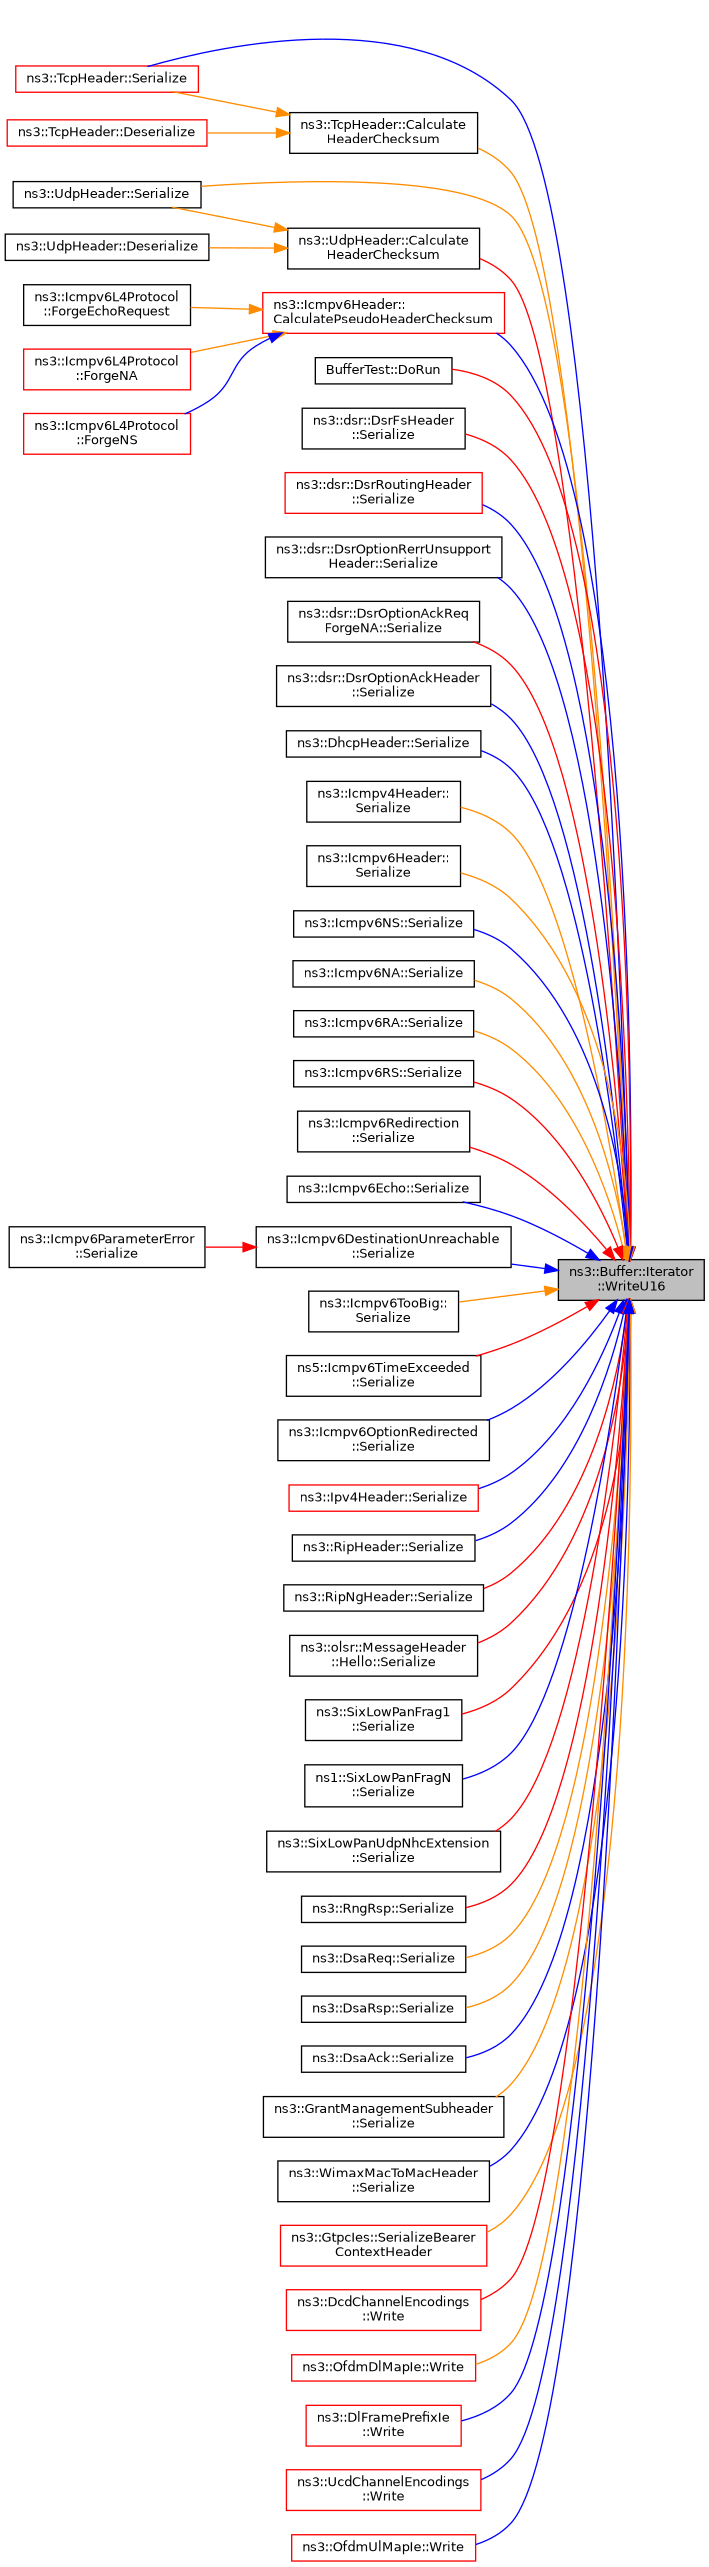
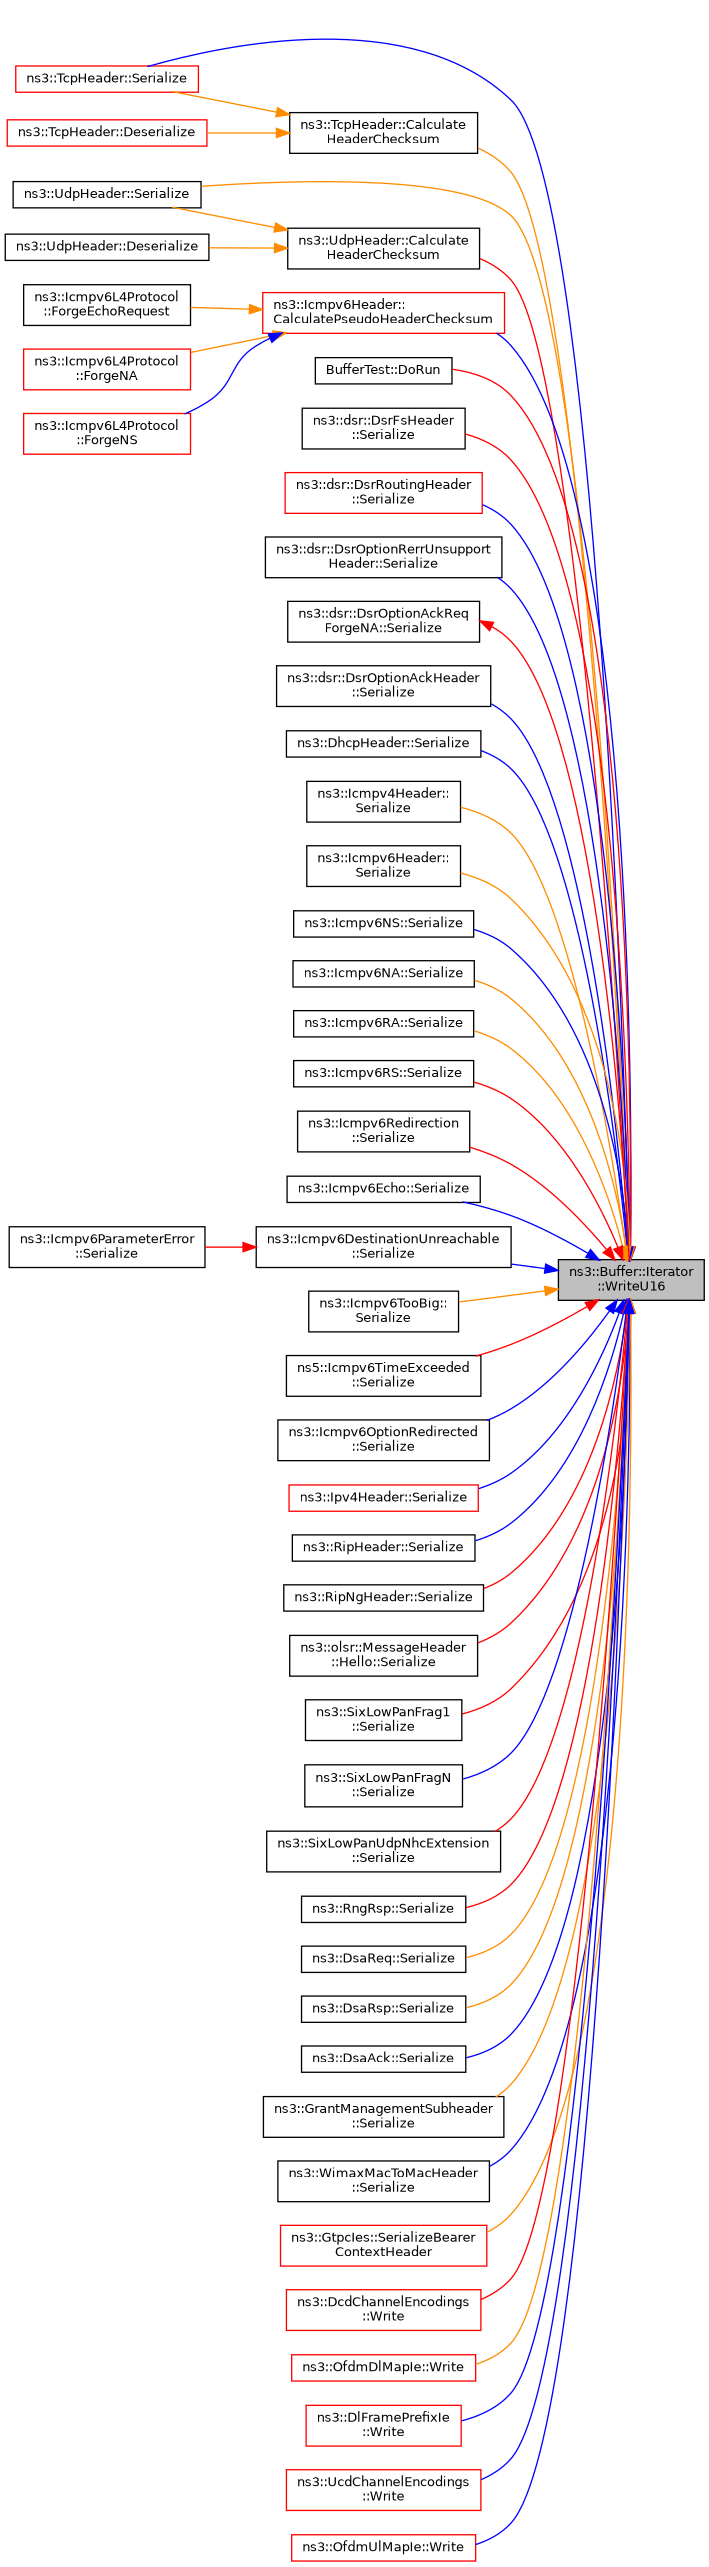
(594, 926) -> (590, 883)
(384, 1786) -> (384, 1786)
